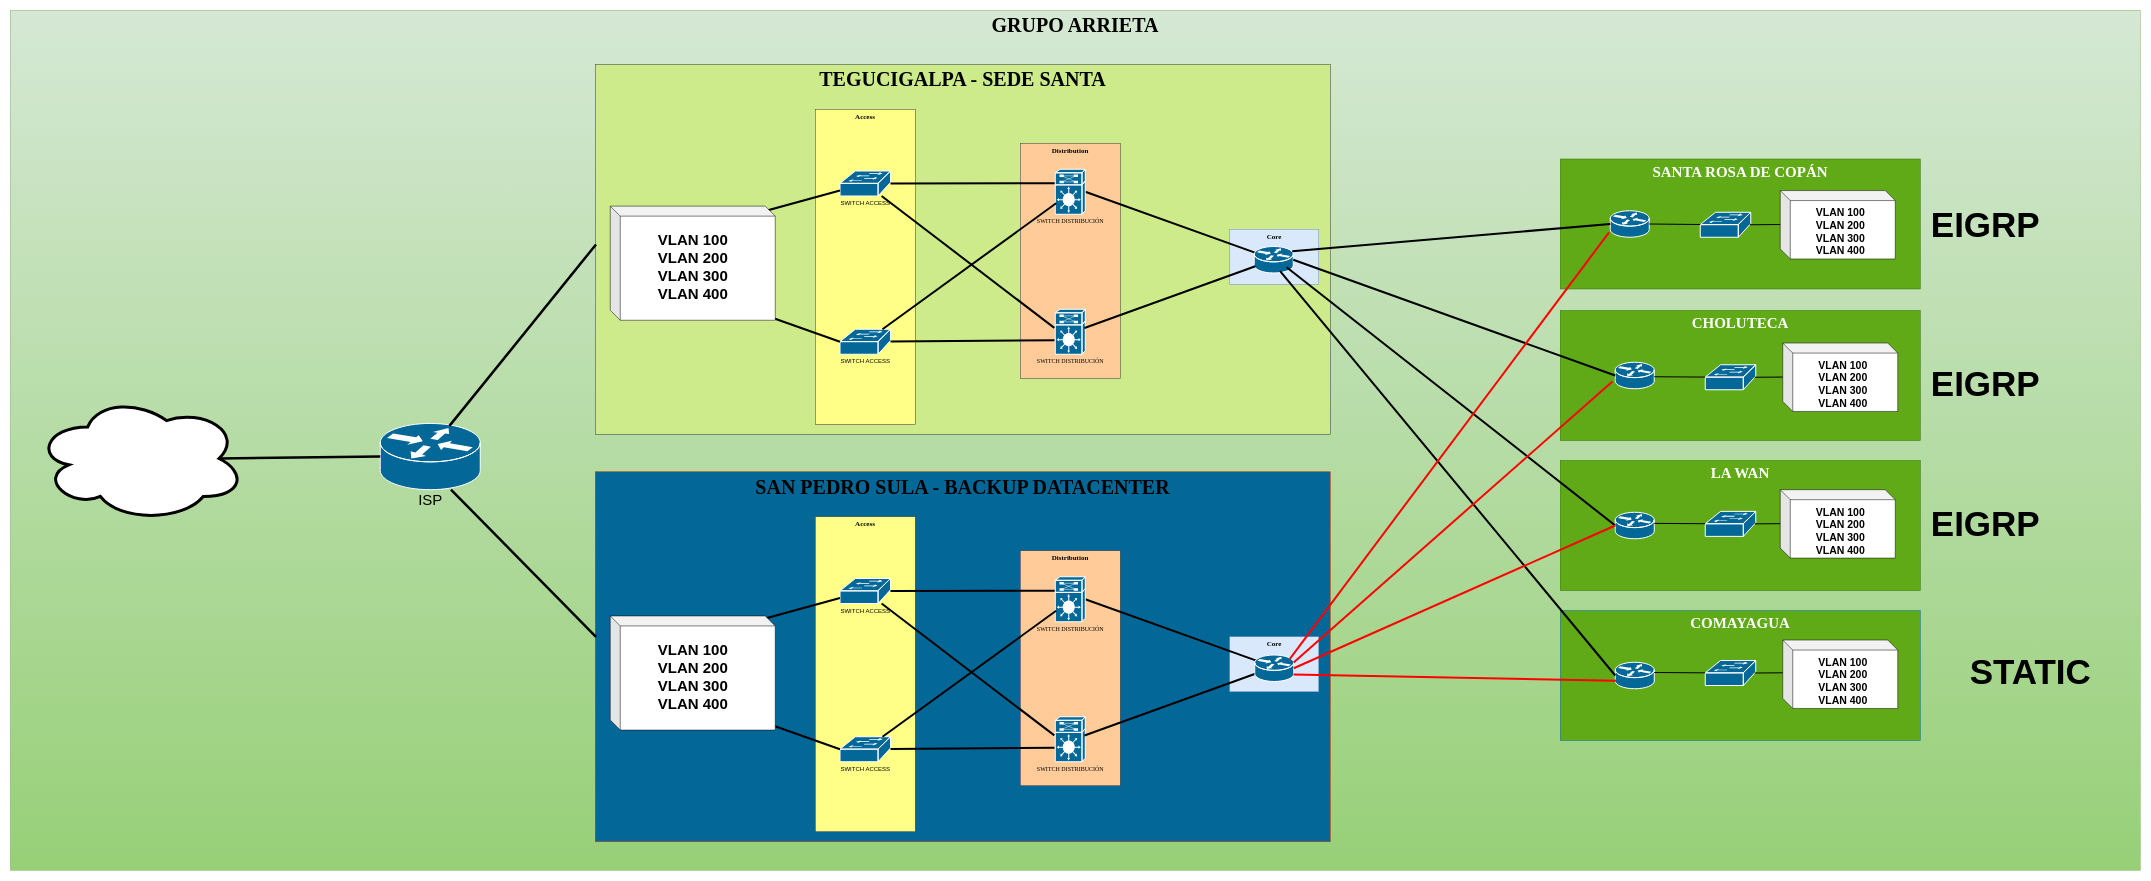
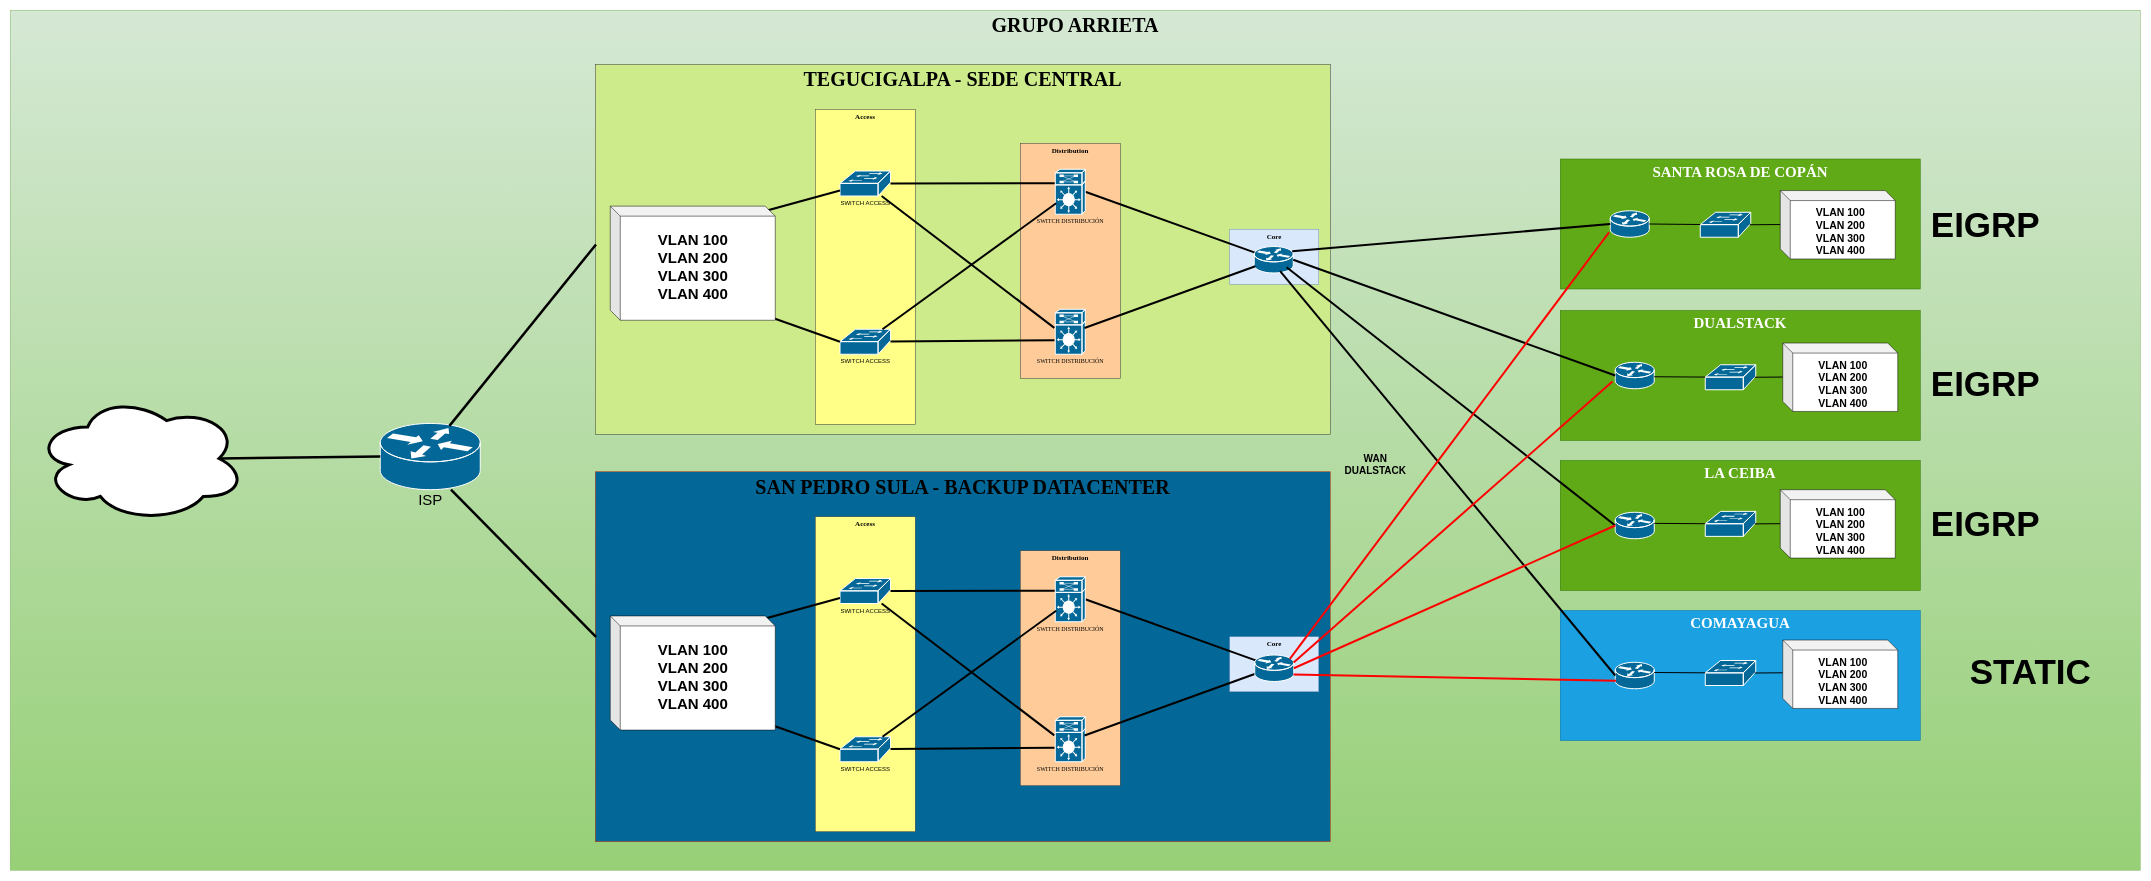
(963, 72) -> (963, 72)
(1740, 318) -> (1740, 318)
none -> (1375, 464)
(1740, 468) -> (1740, 468)
(1740, 618) -> (1740, 618)
